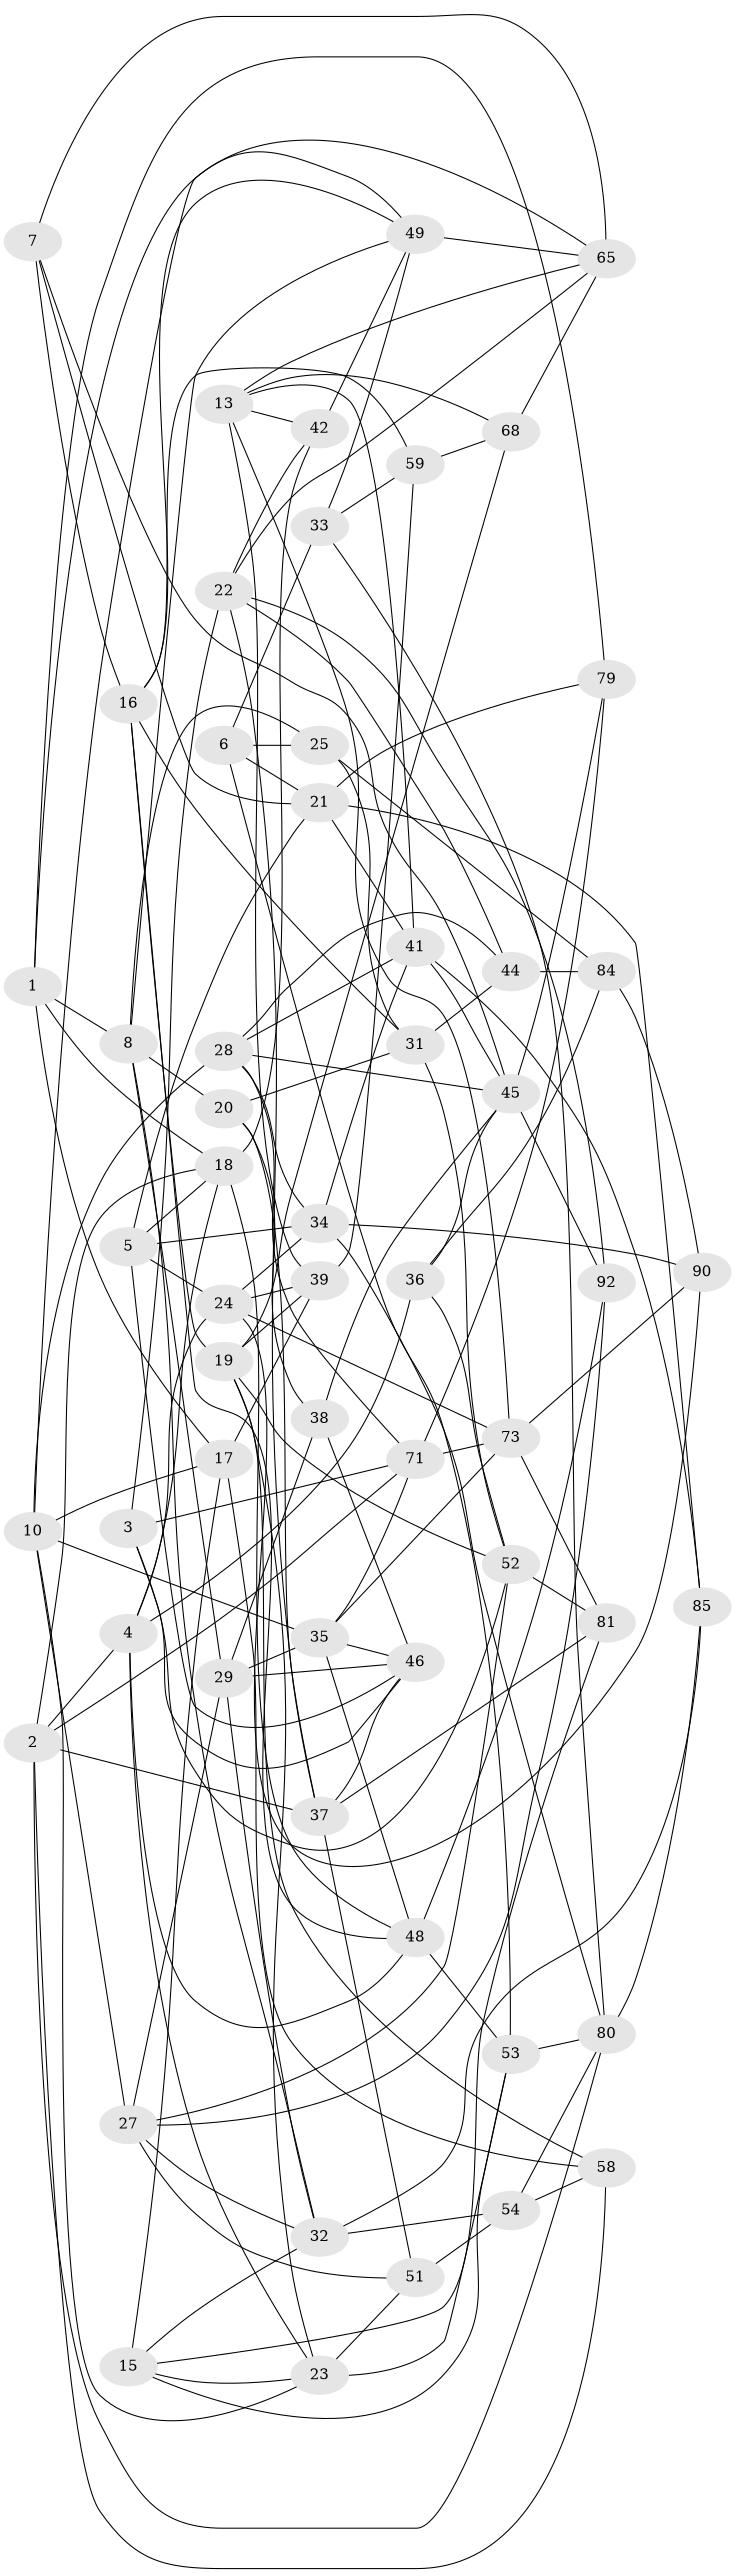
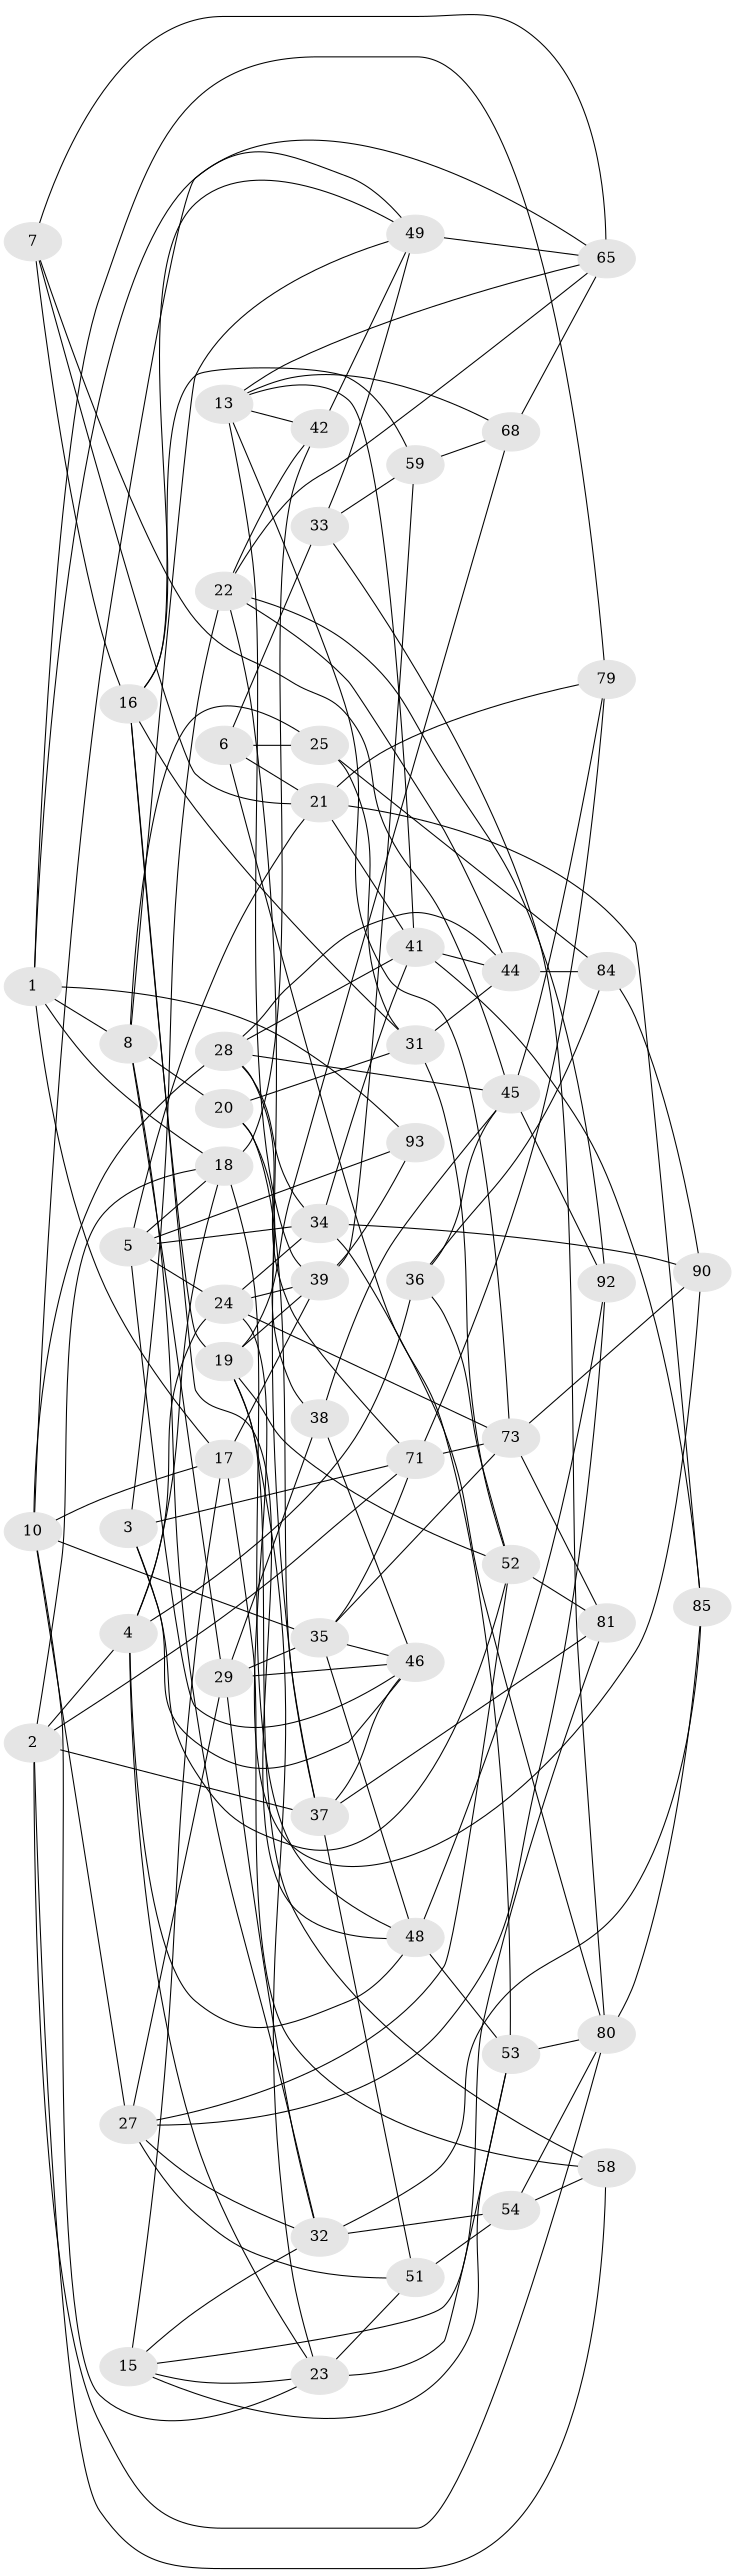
(467, 1019) -> (455, 957)
none -> (415, 1143)
